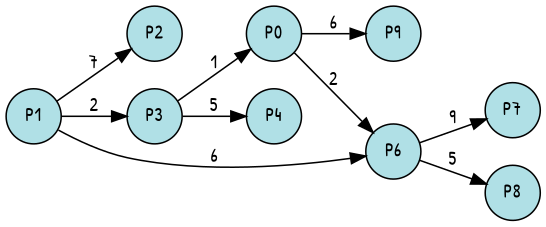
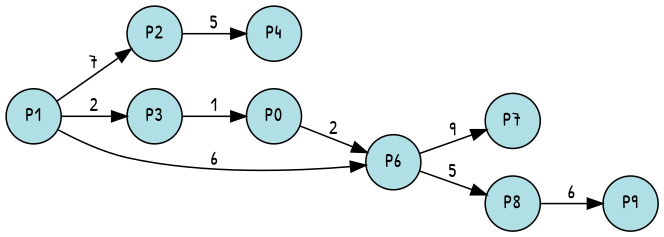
(326, 34) -> (564, 204)
(206, 116) -> (206, 34)
